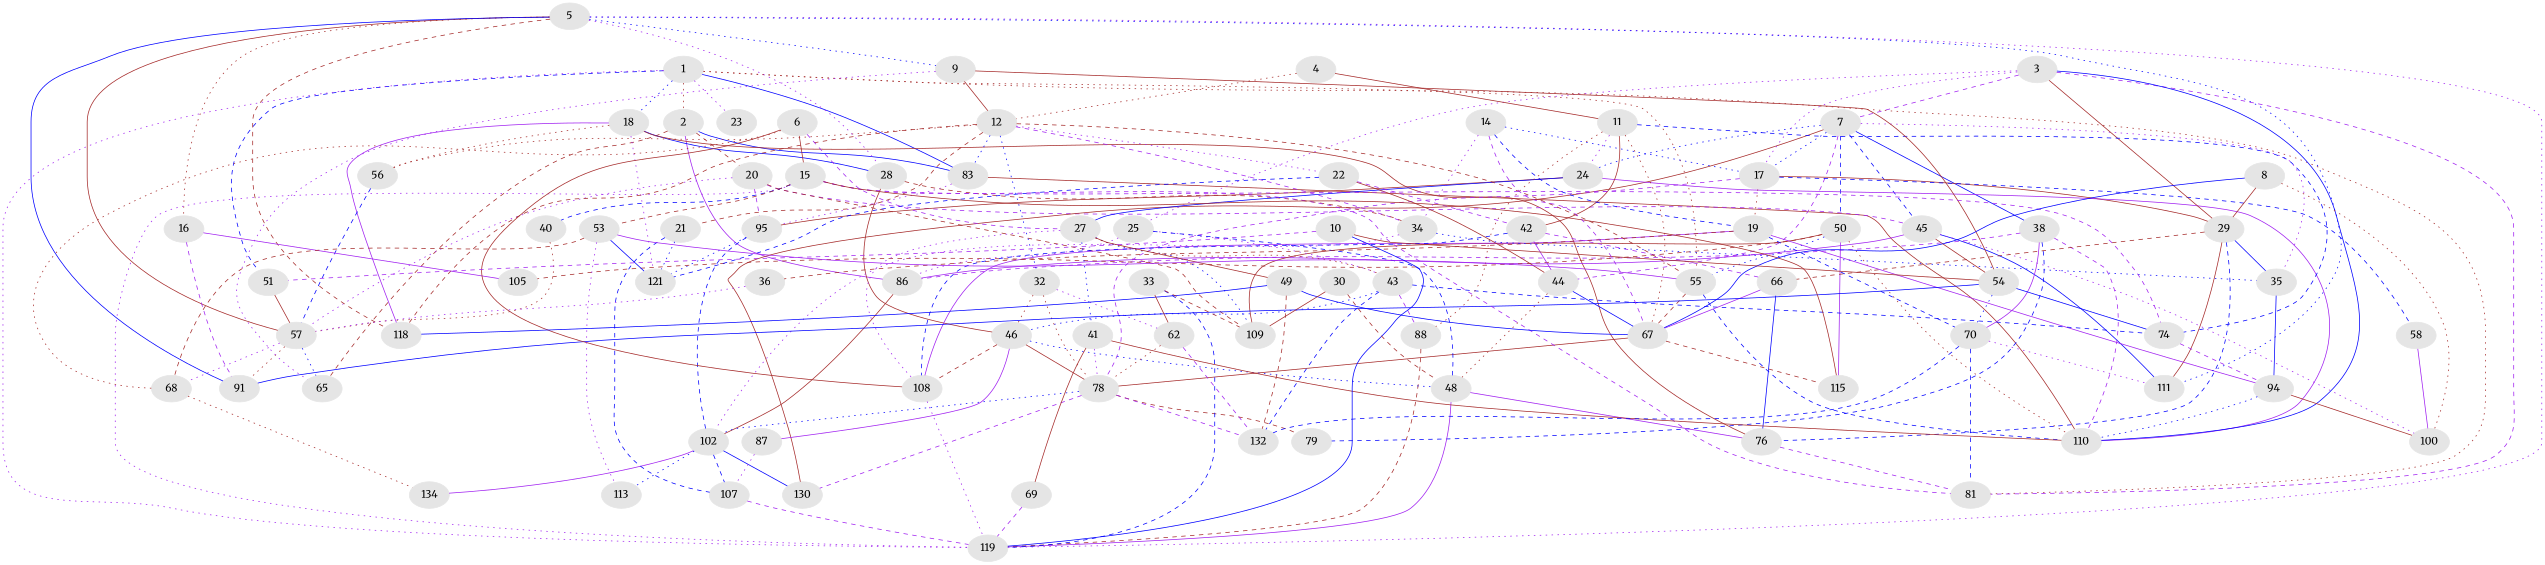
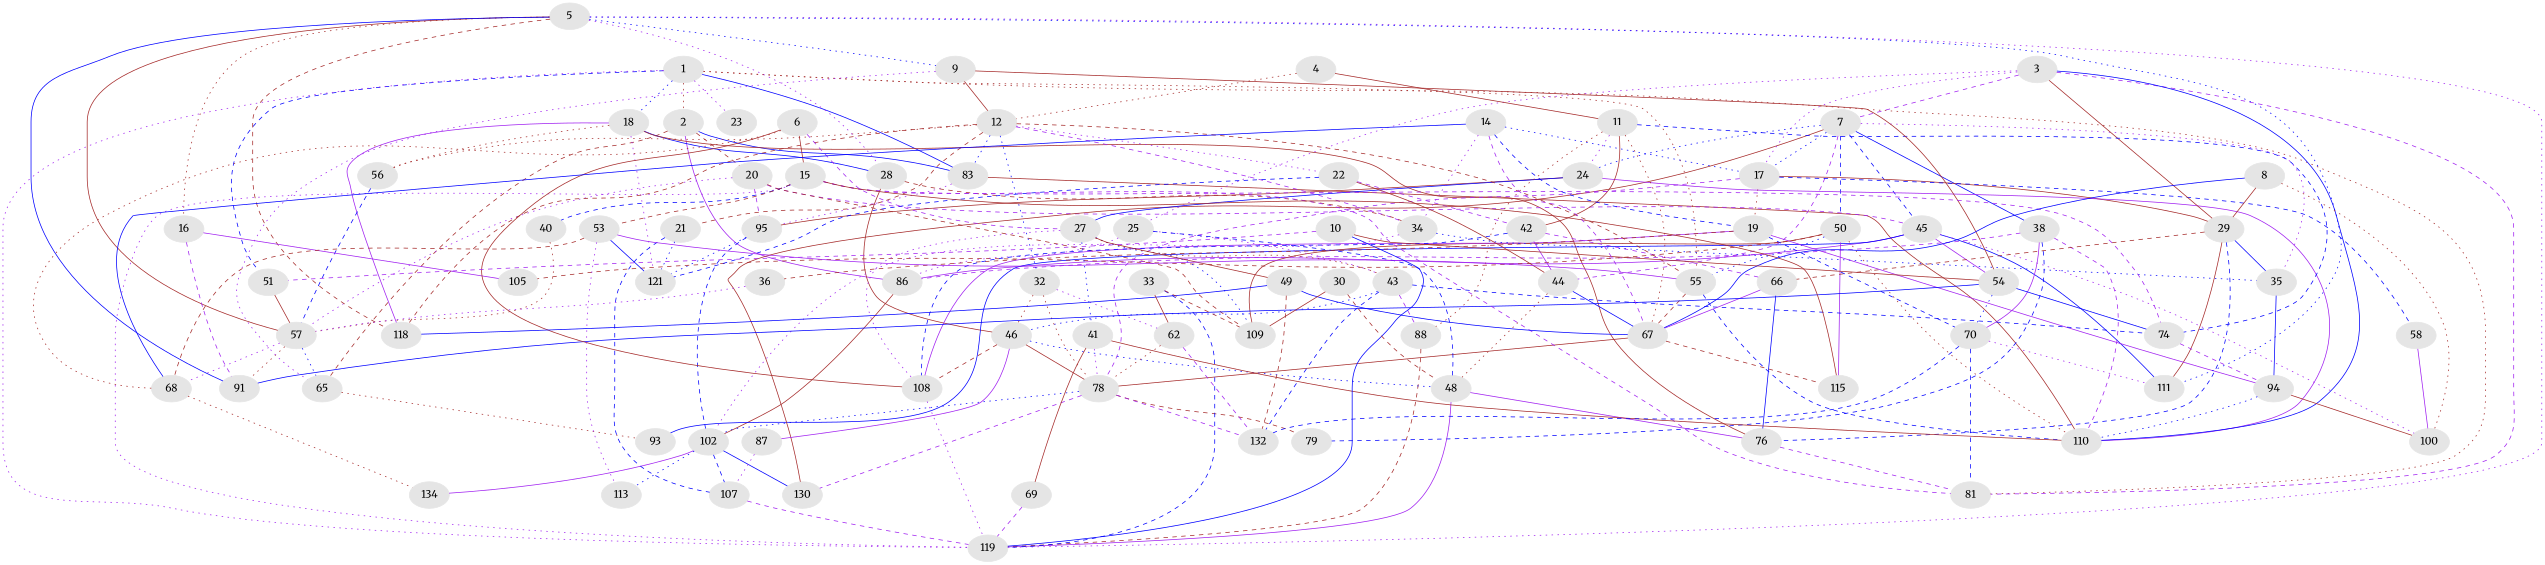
none -> (673, 167)
(1960, 256) -> (1960, 256)
none -> (655, 442)
